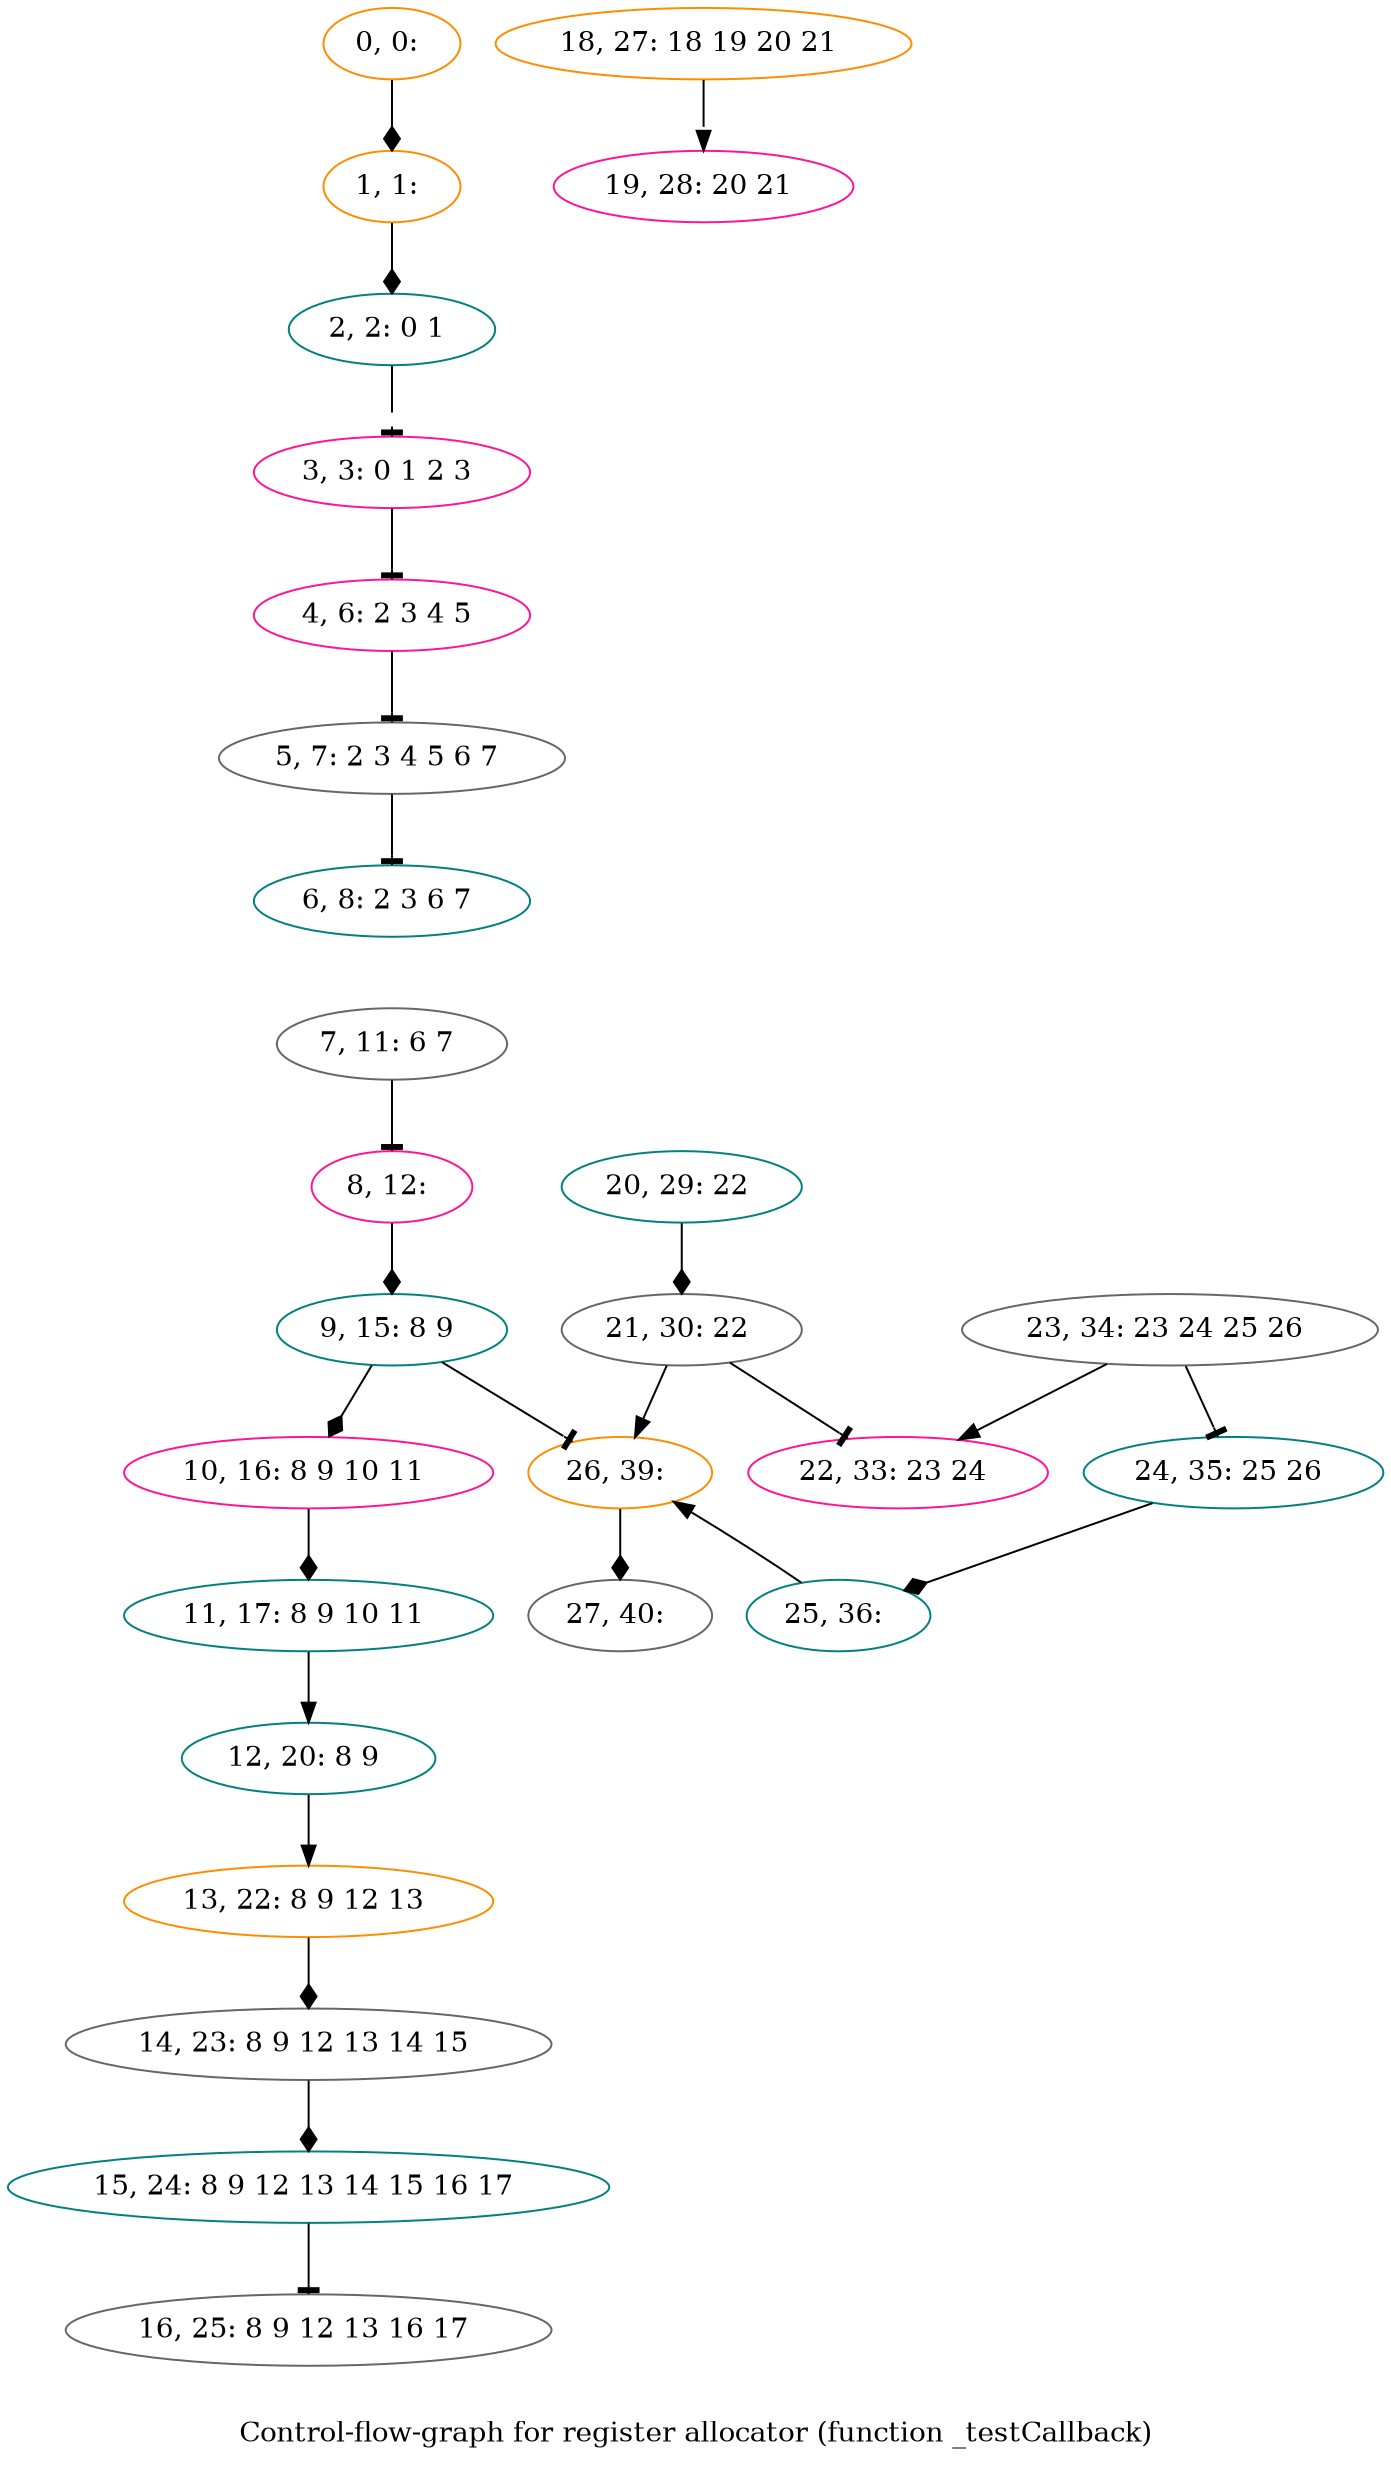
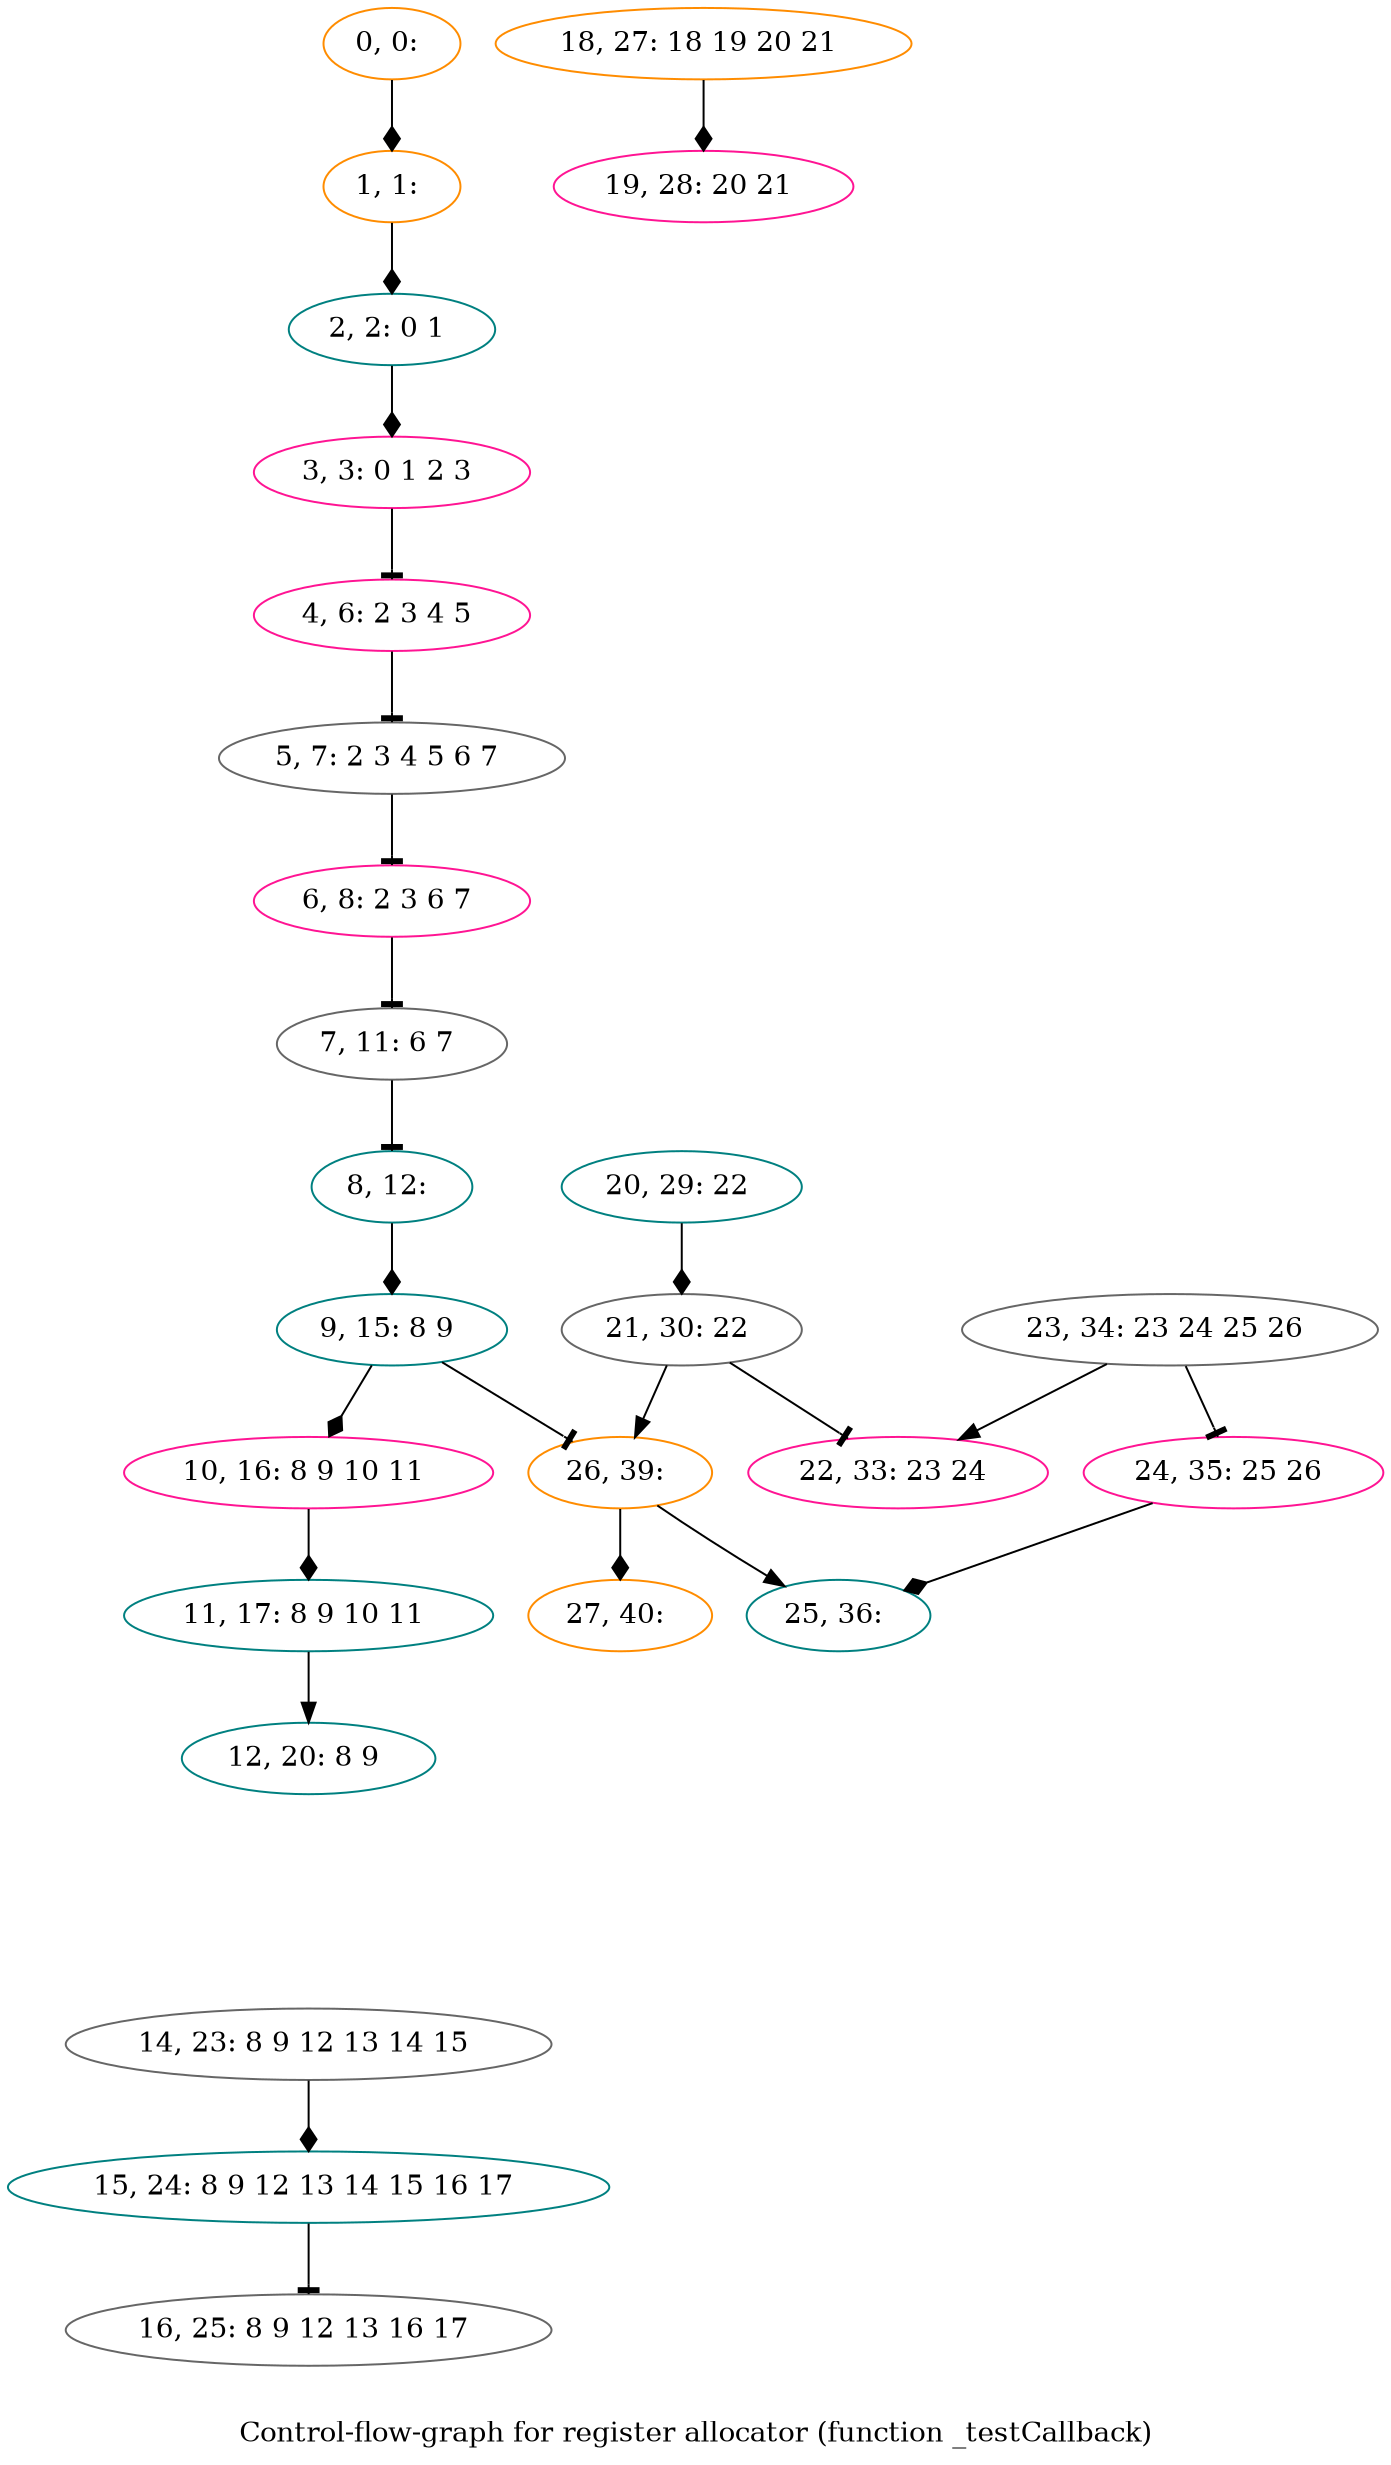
(704, 103) -> (704, 103)
(392, 389) -> (392, 389)
(392, 901) -> (392, 901)
none -> (392, 968)
(392, 1187) -> (392, 1187)
(1234, 1473) -> (1234, 1473)
(747, 1547) -> (712, 1541)
(620, 1616) -> (620, 1616)
(309, 1901) -> none
